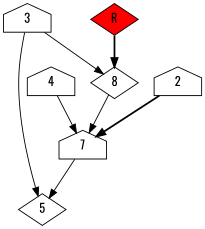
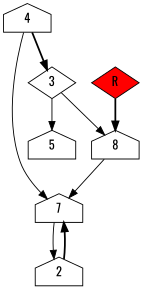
(27, 19) -> (52, 83)
none -> (38, 47)
(114, 83) -> (115, 146)
(64, 175) -> (53, 236)
(42, 210) -> (52, 146)
